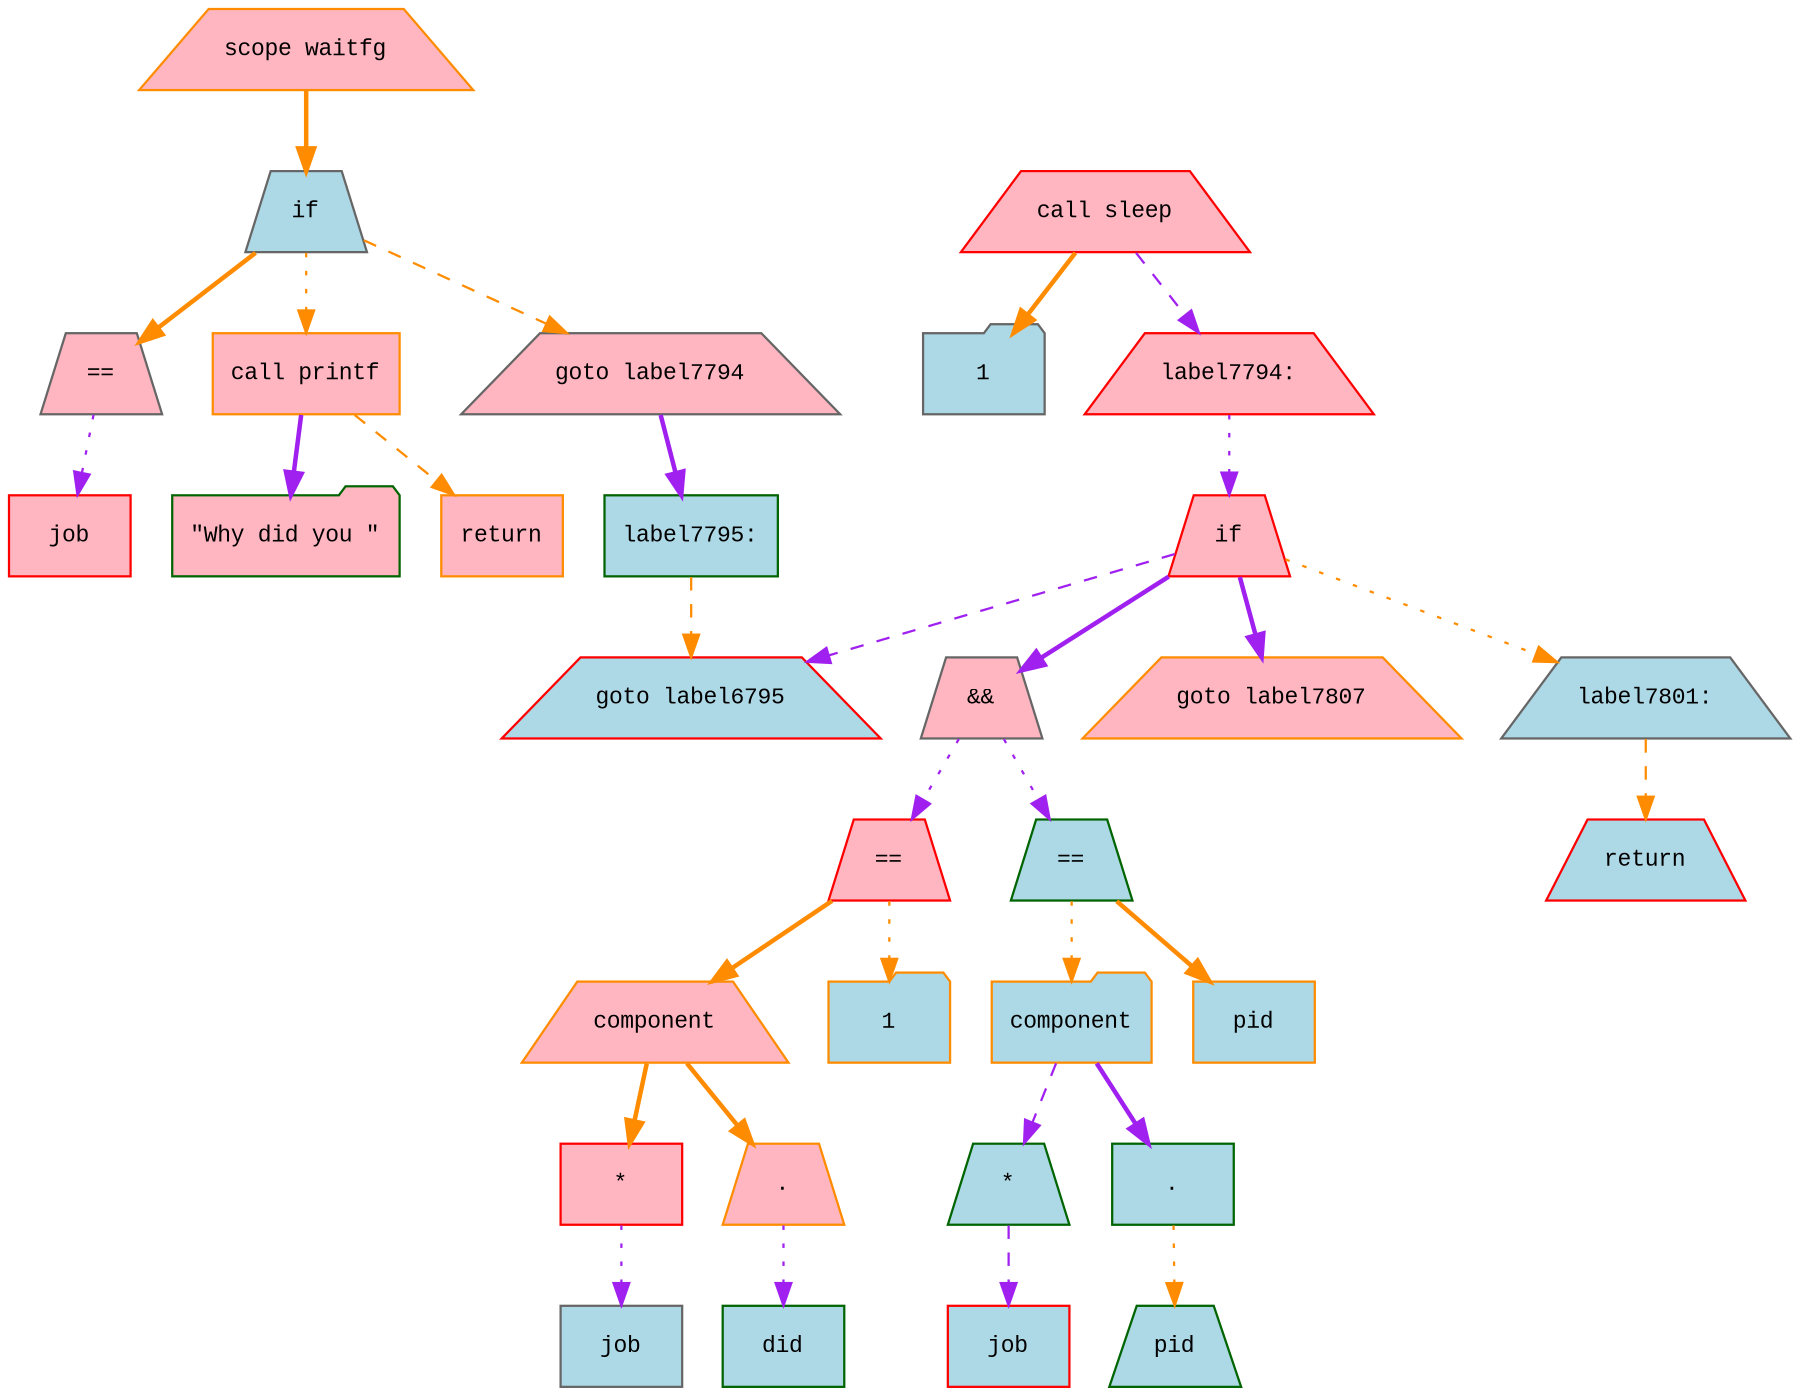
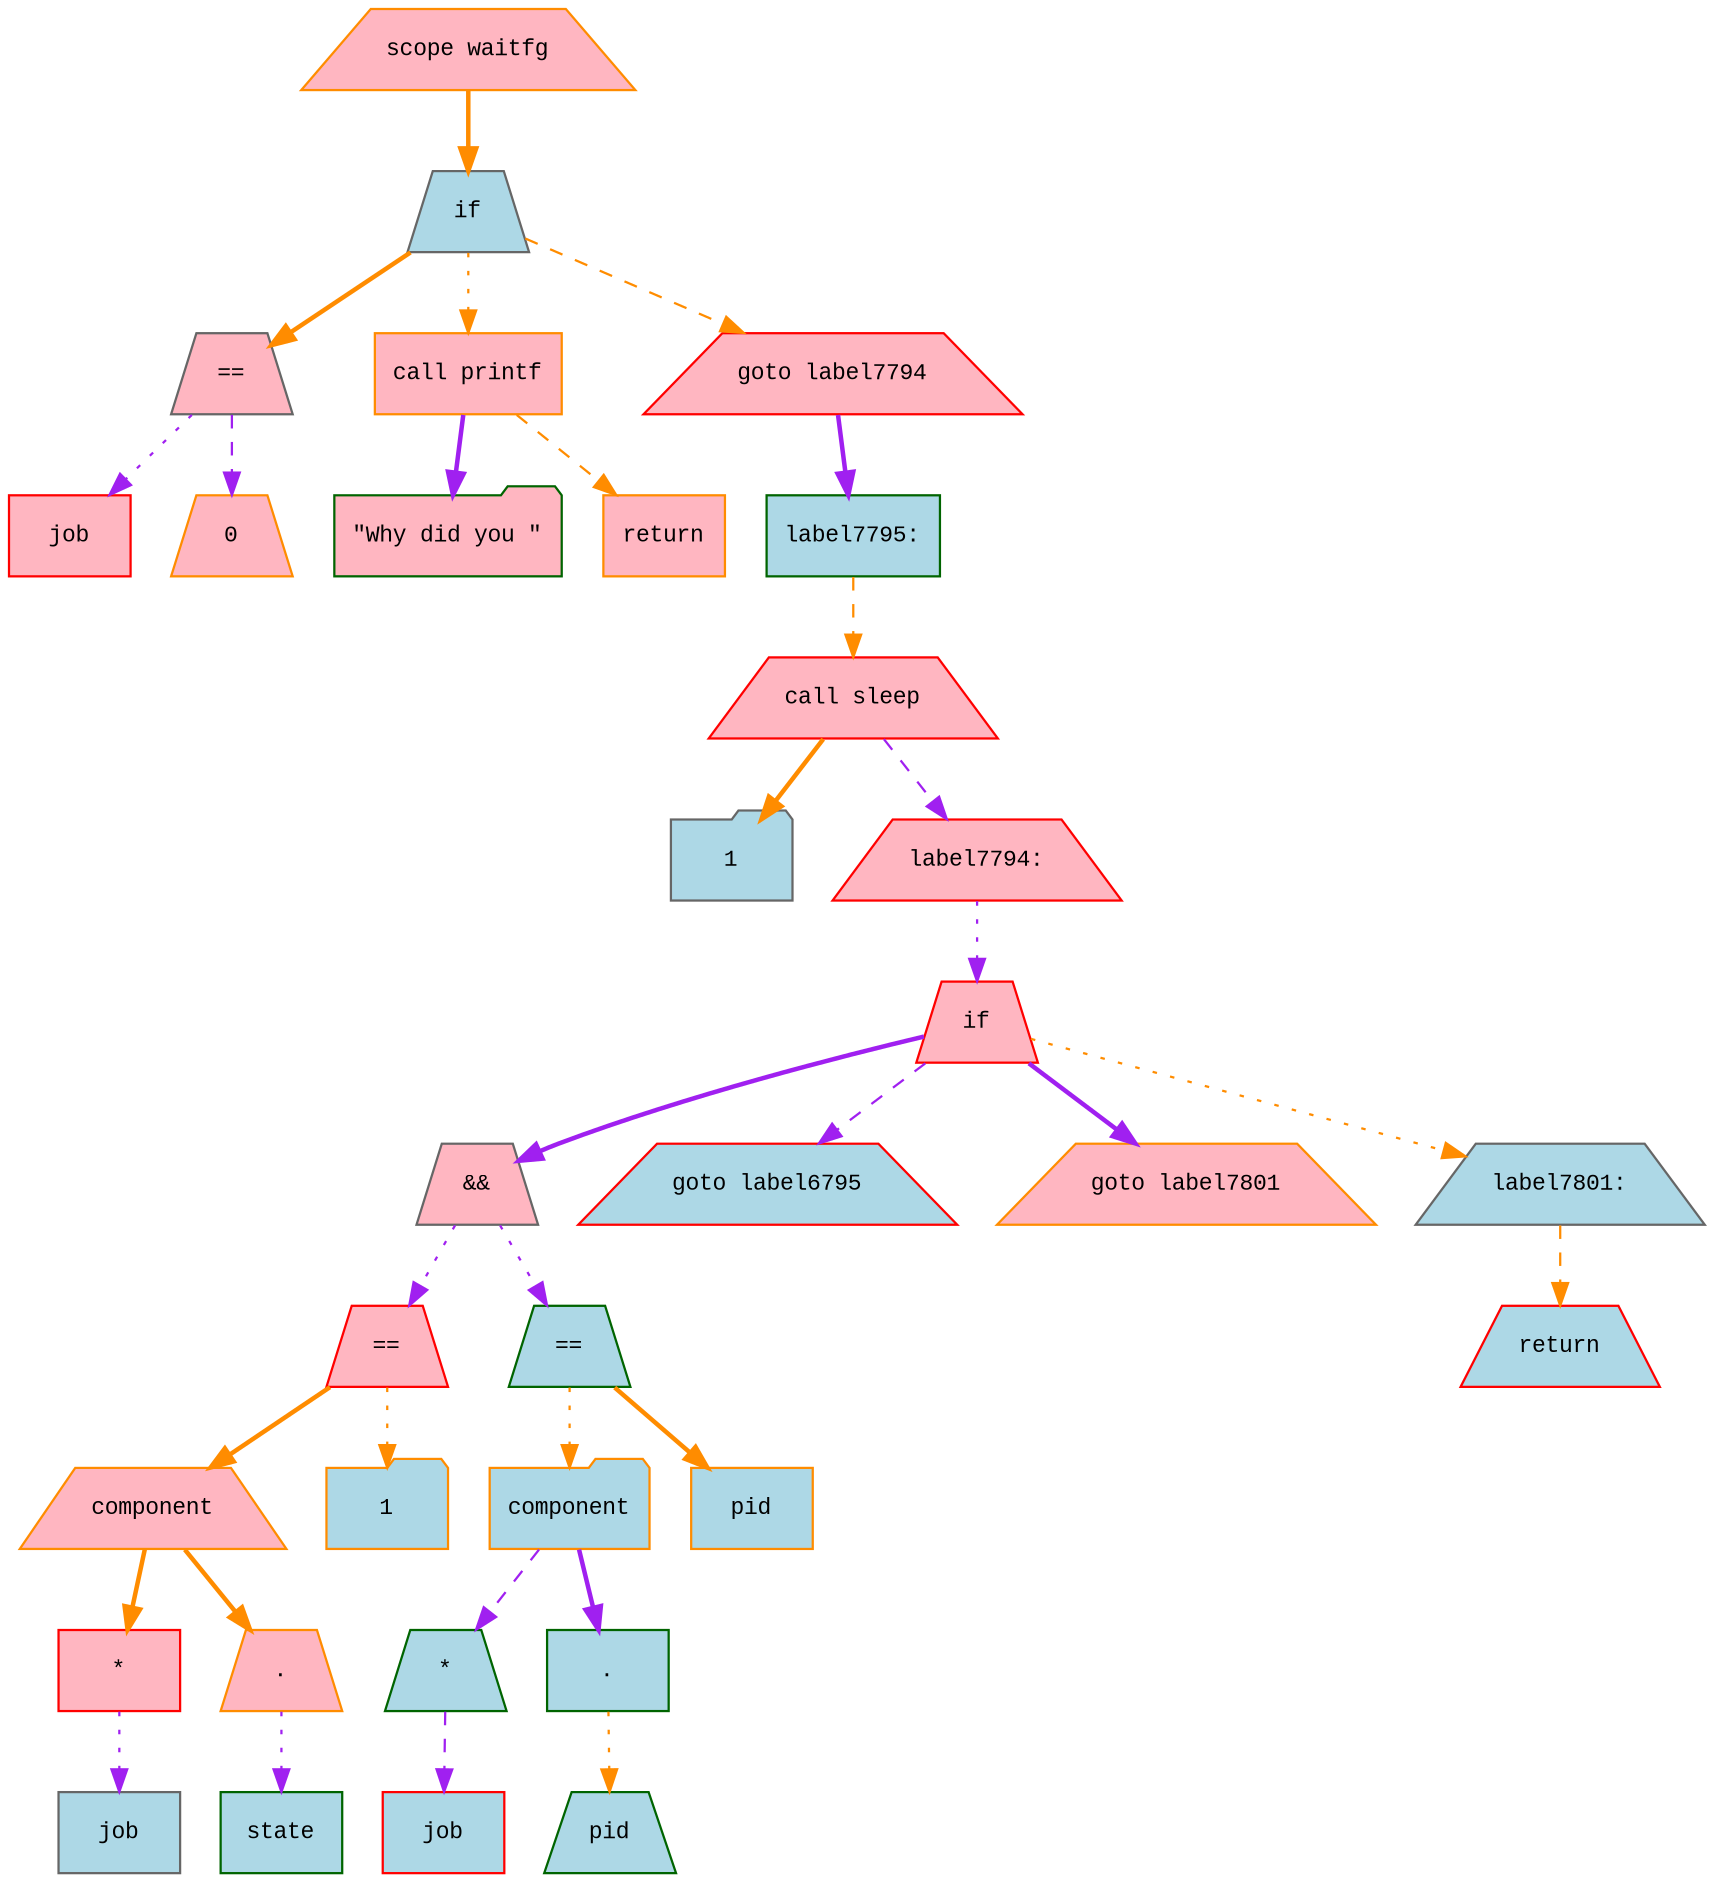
(651, 374) -> (833, 374)
none -> (232, 536)
(691, 606) -> (853, 606)
(1272, 698) -> (1186, 1184)
(783, 1346) -> (281, 1833)
